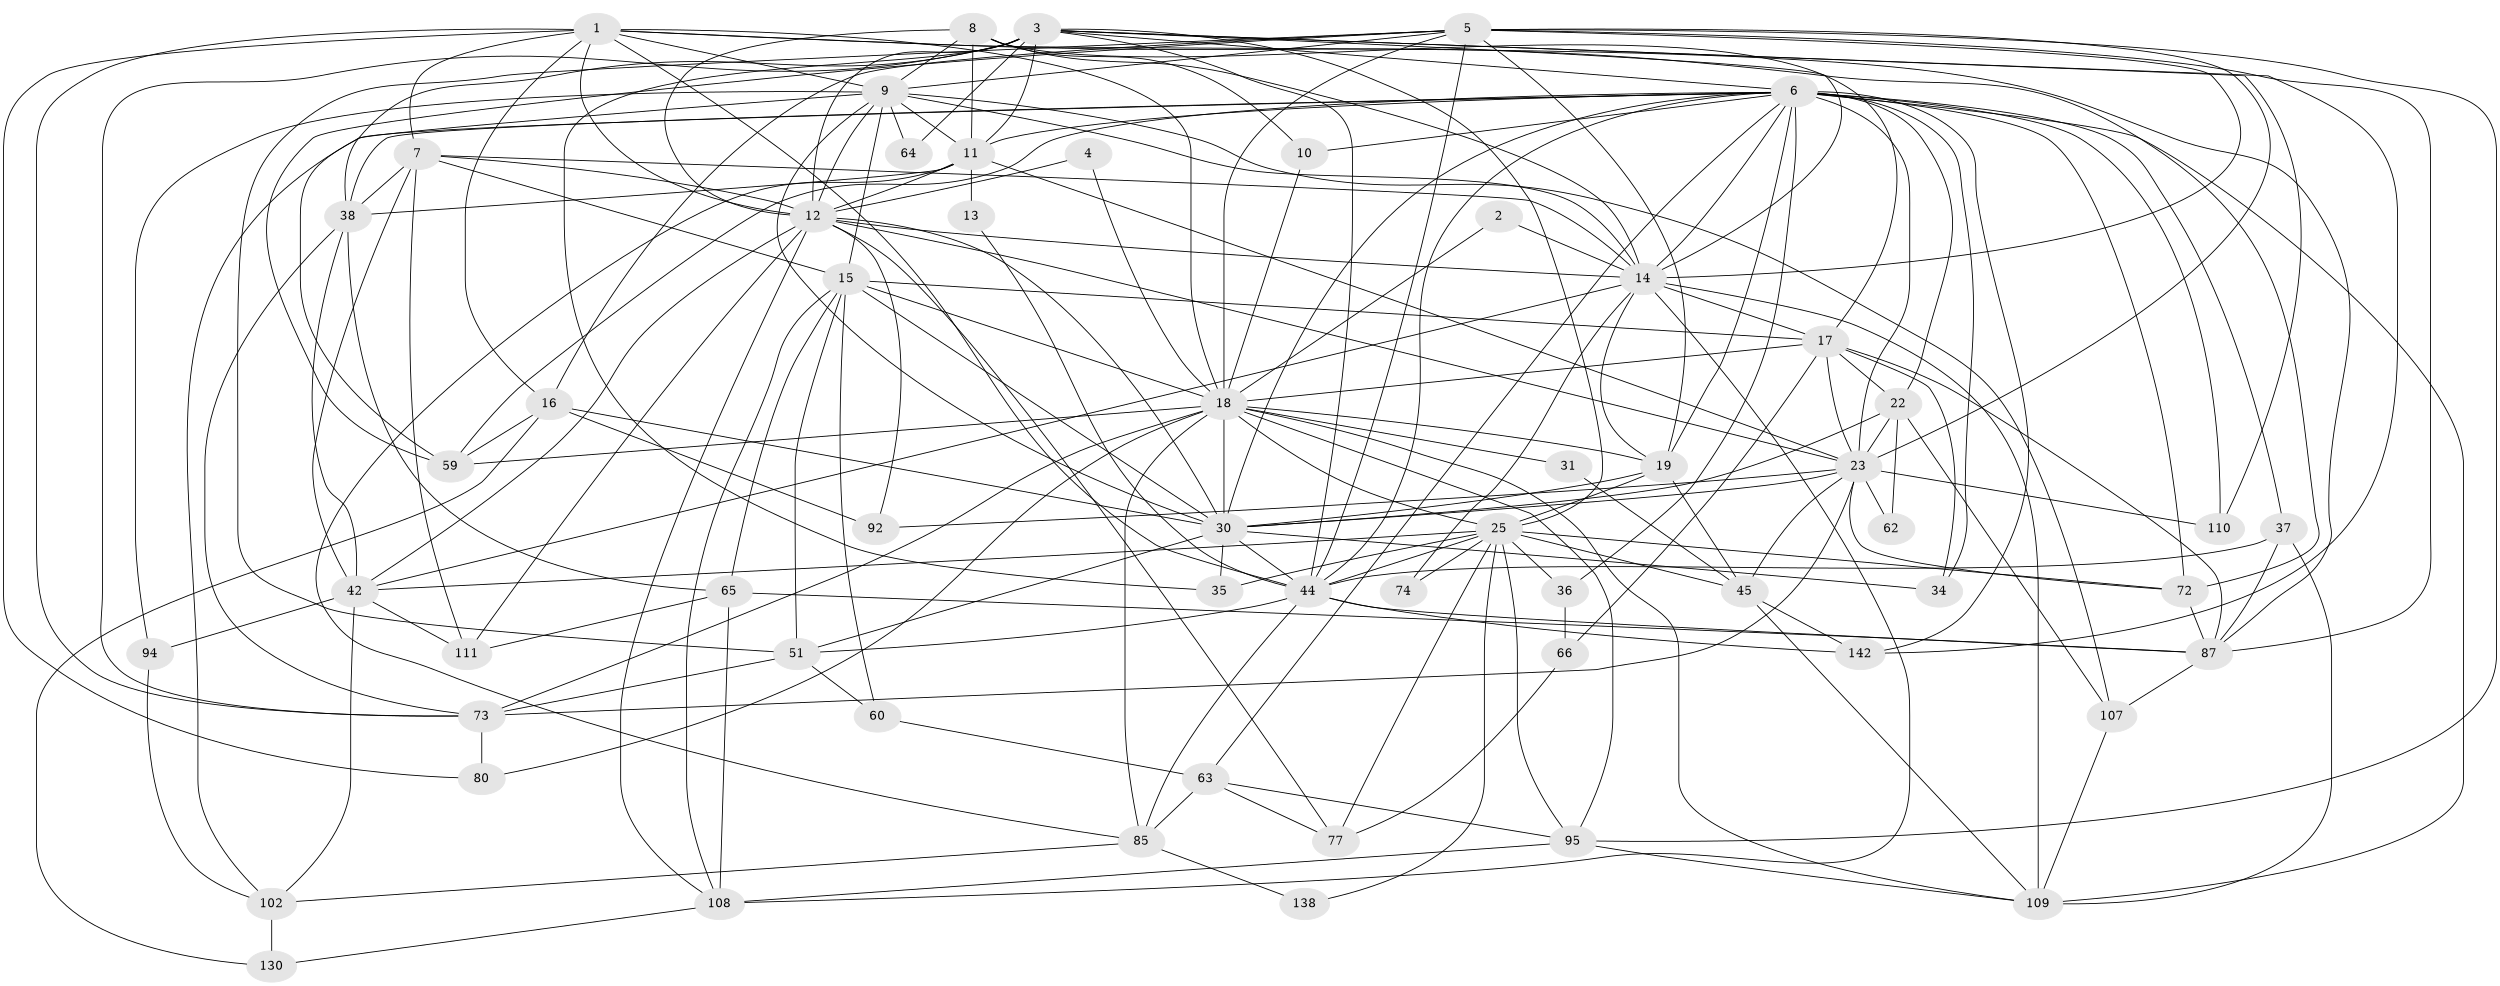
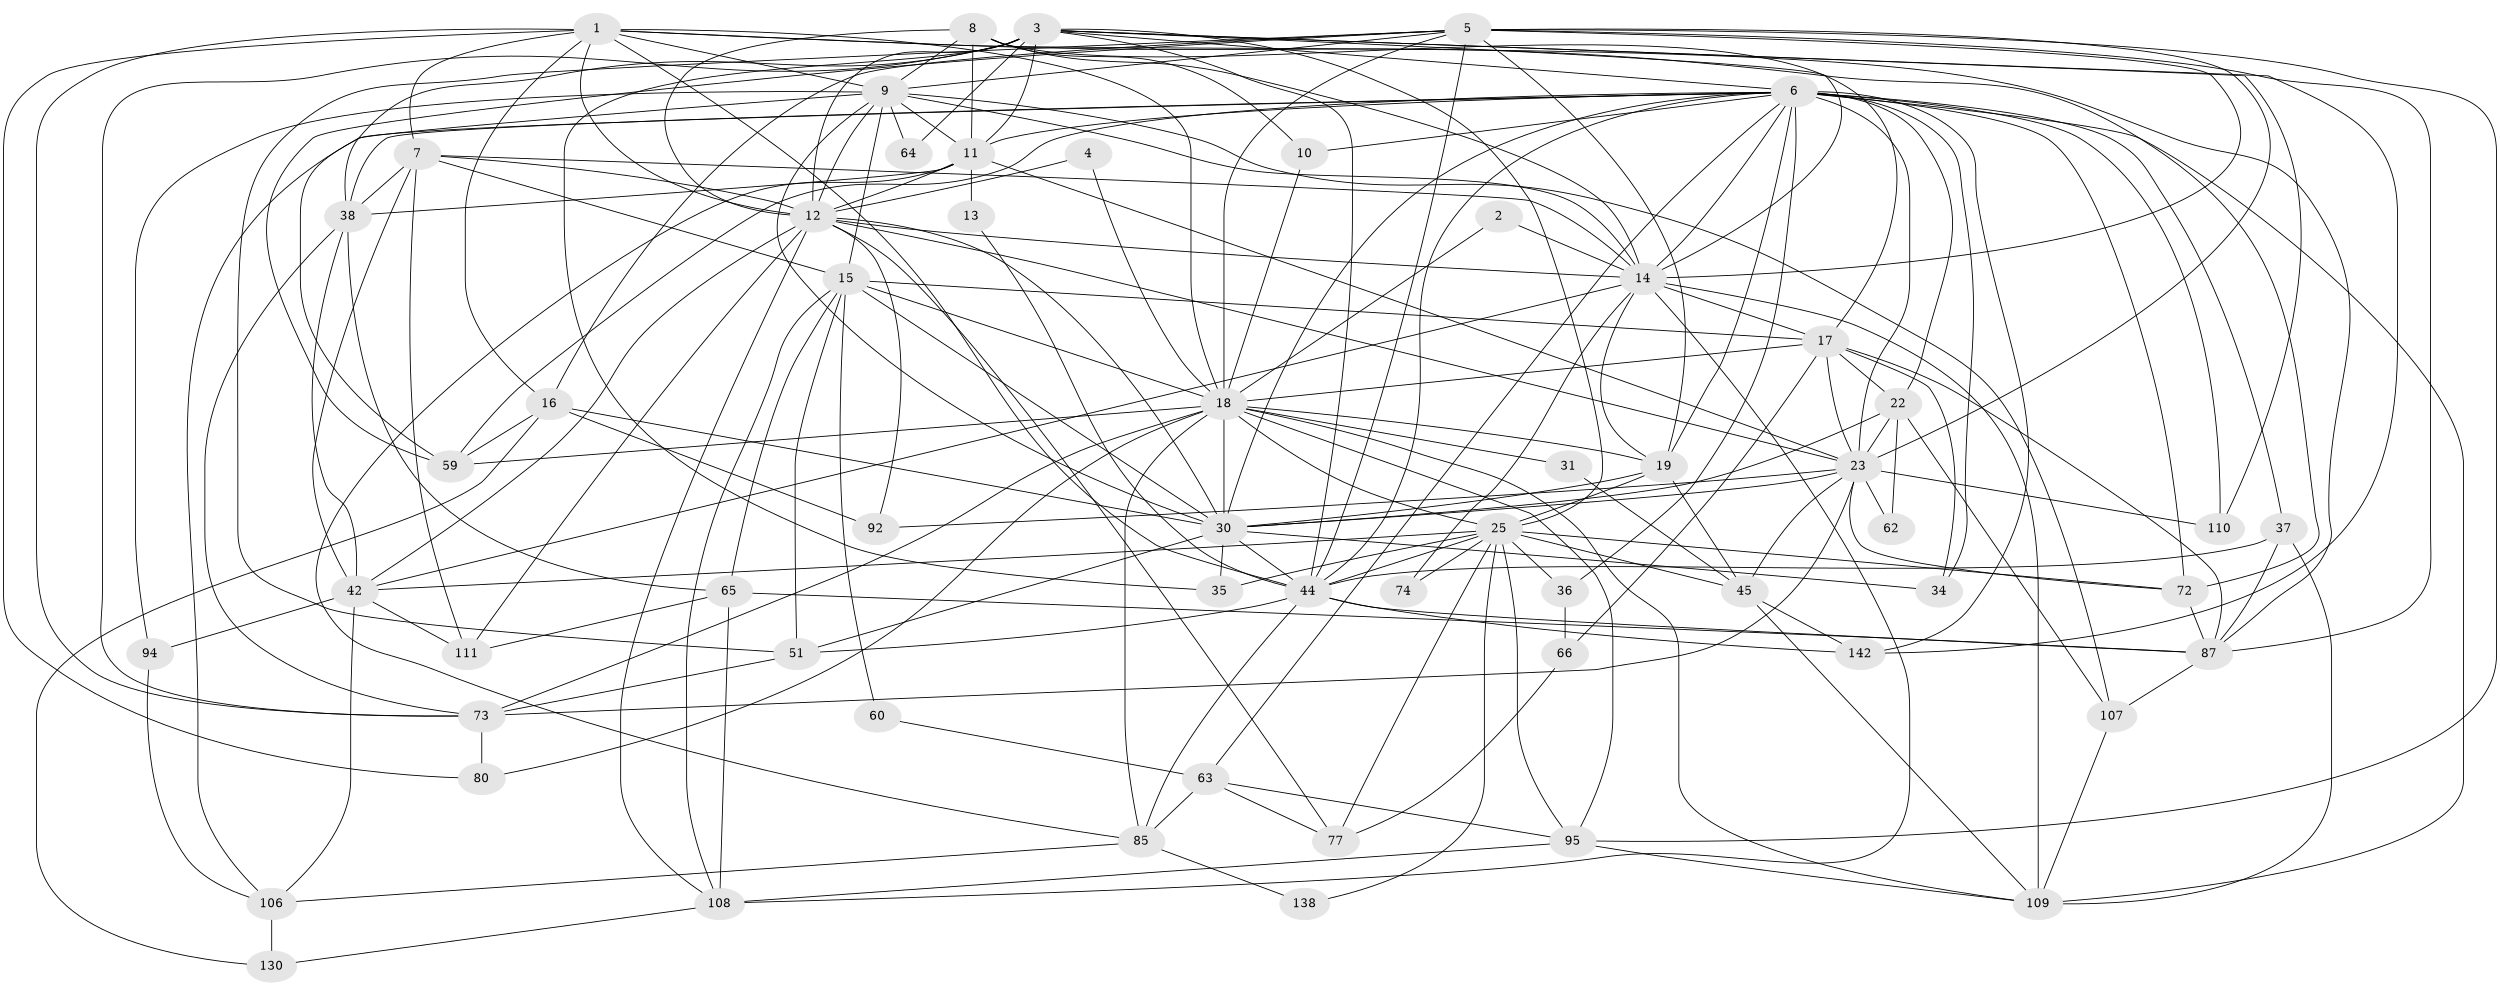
(837, 685) -> none
(272, 904) -> (272, 904)
